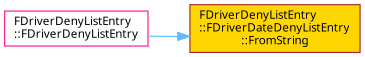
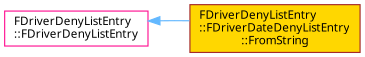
(163, 36) -> (175, 21)
